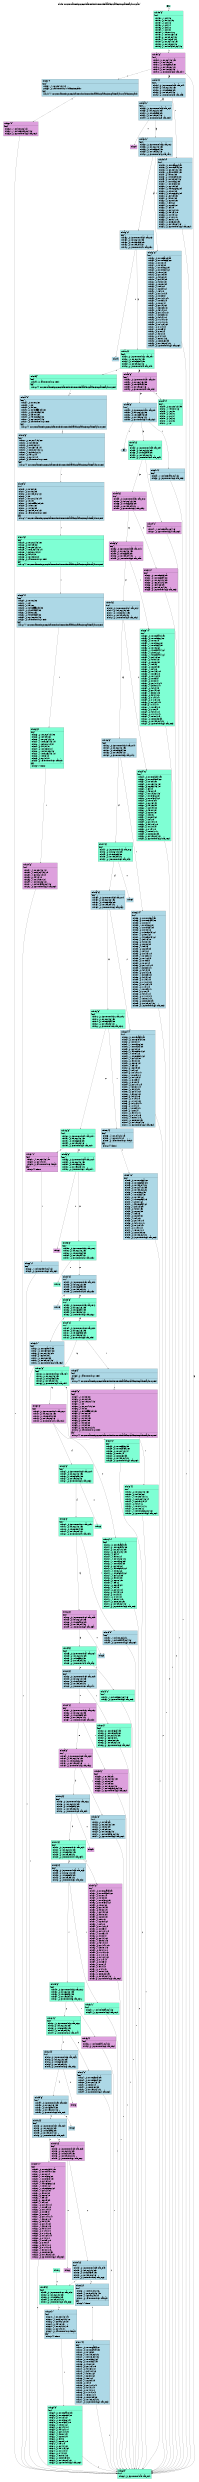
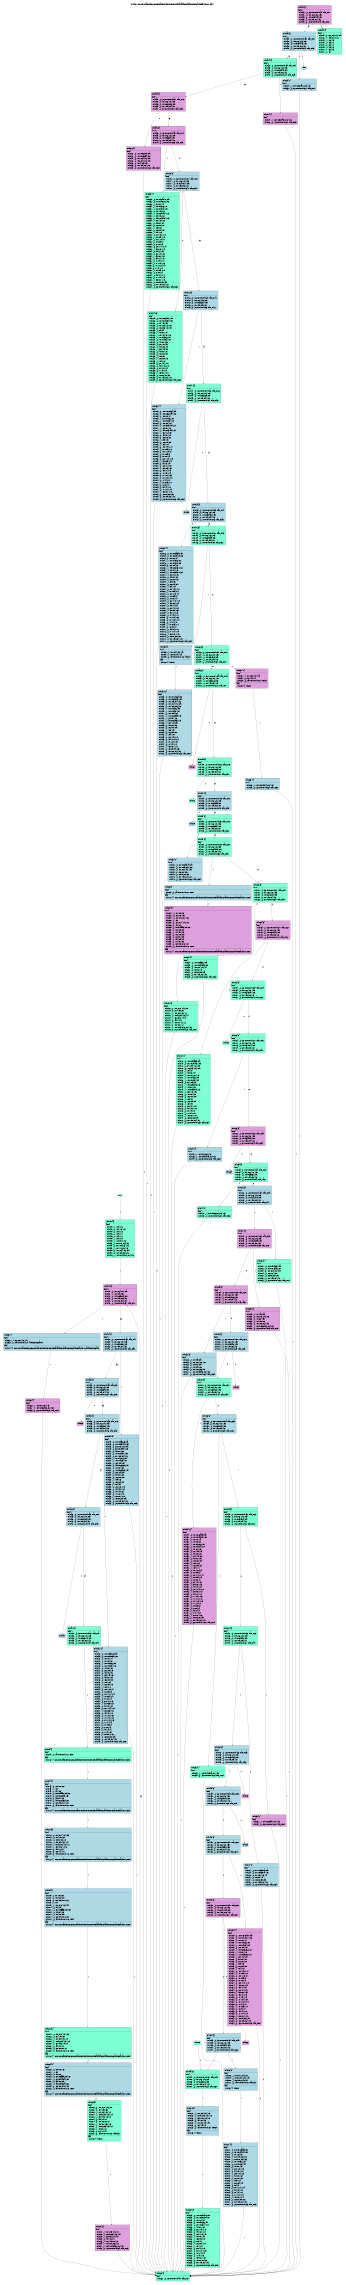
(139, 370) -> none
